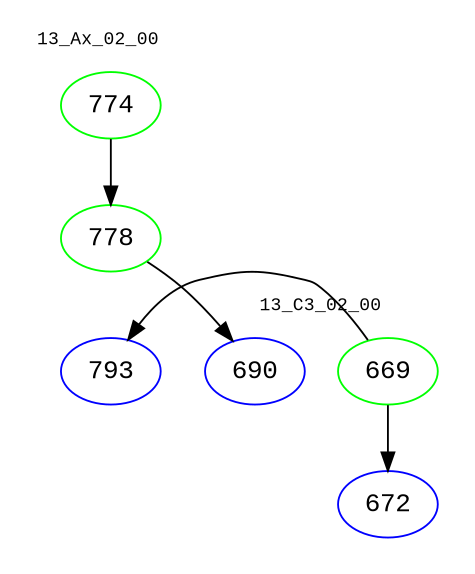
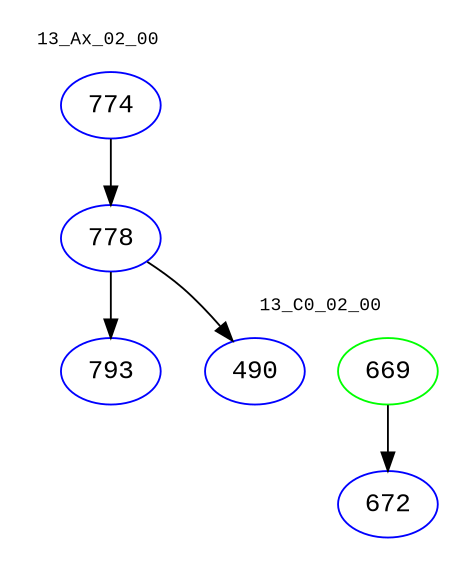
(111, 105) -> (111, 105)
(111, 238) -> (111, 238)
(258, 272) -> (111, 296)
(321, 306) -> (321, 306)
(255, 371) -> (255, 371)
